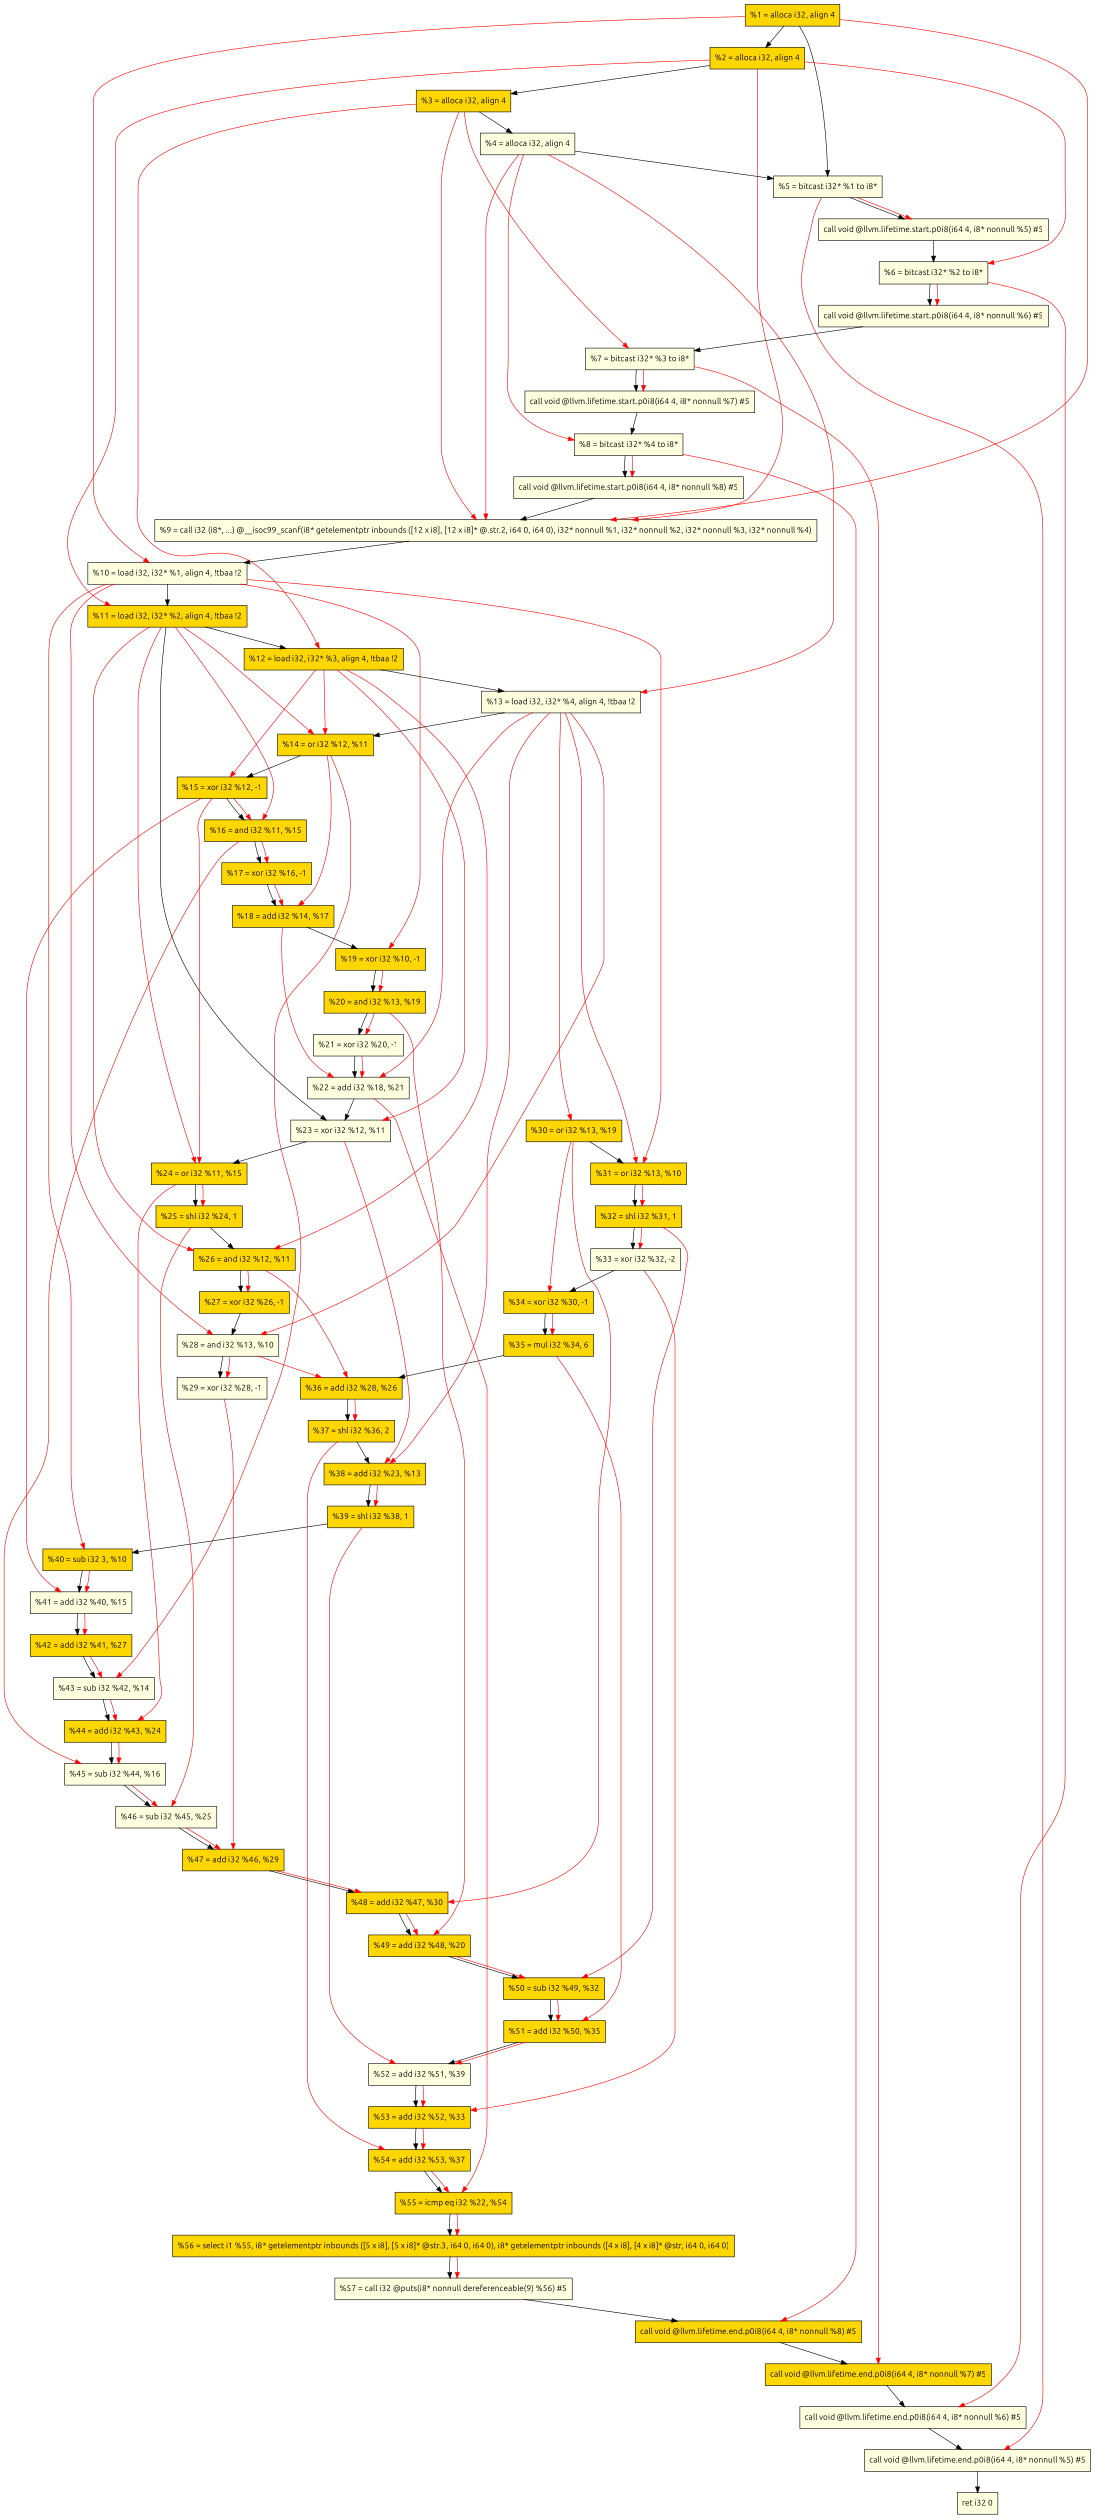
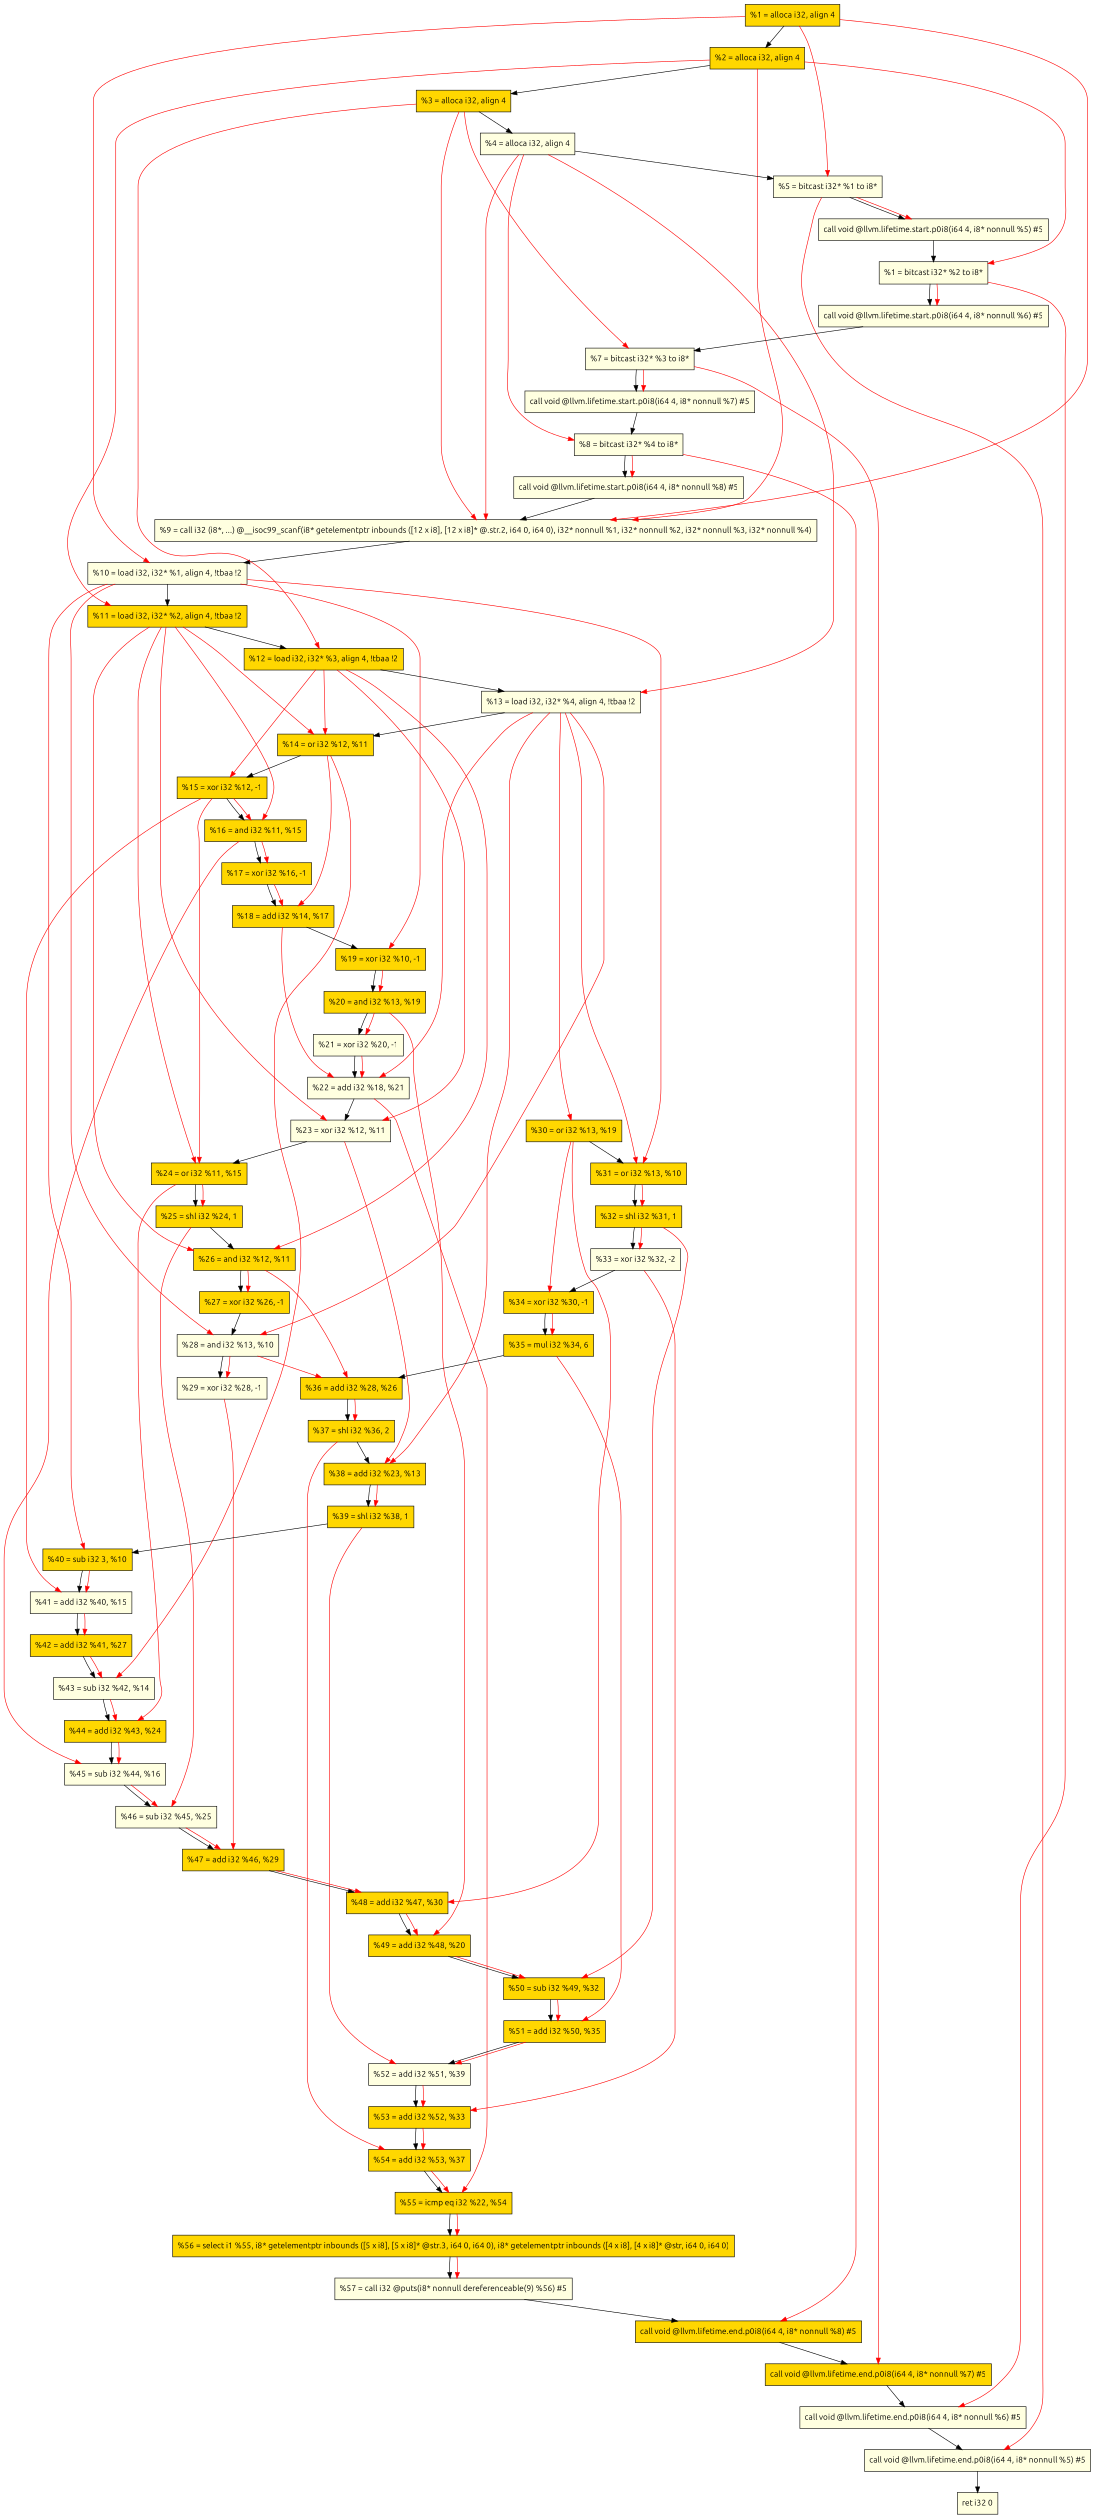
(821, 96) -> (821, 96)
(934, 273) -> (934, 273)
(164, 901) -> (164, 901)
